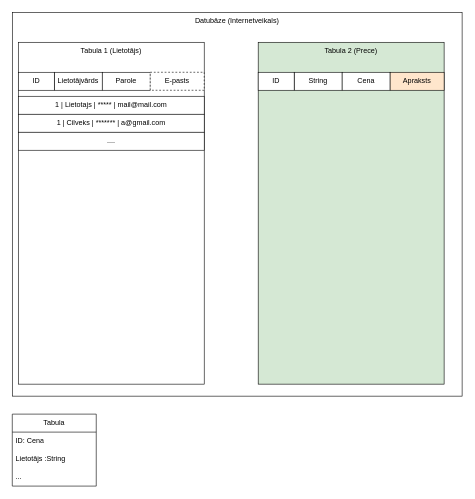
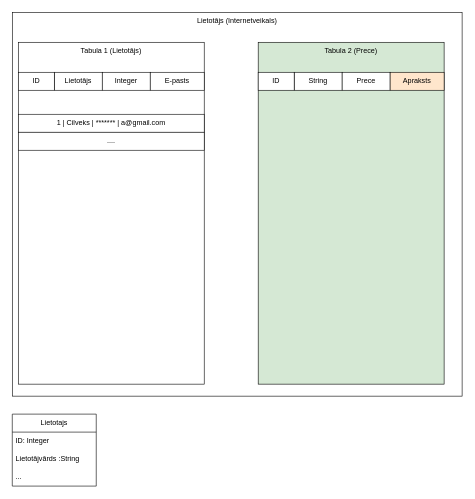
(237, 21) -> (237, 21)
(78, 81) -> (78, 81)
(126, 81) -> (126, 81)
(177, 81) -> (177, 81)
(366, 81) -> (366, 81)
(111, 105) -> none
(54, 423) -> (54, 423)
(30, 441) -> (36, 441)
(46, 459) -> (54, 459)
